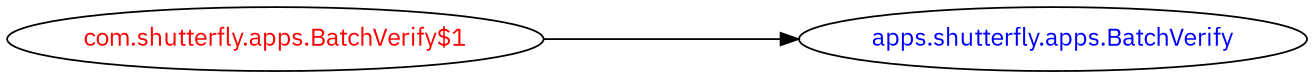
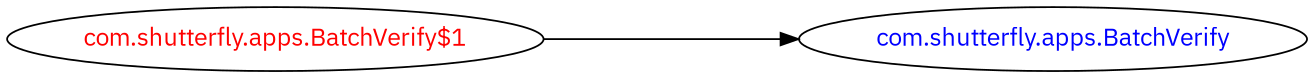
(1053, 39) -> (1053, 39)
